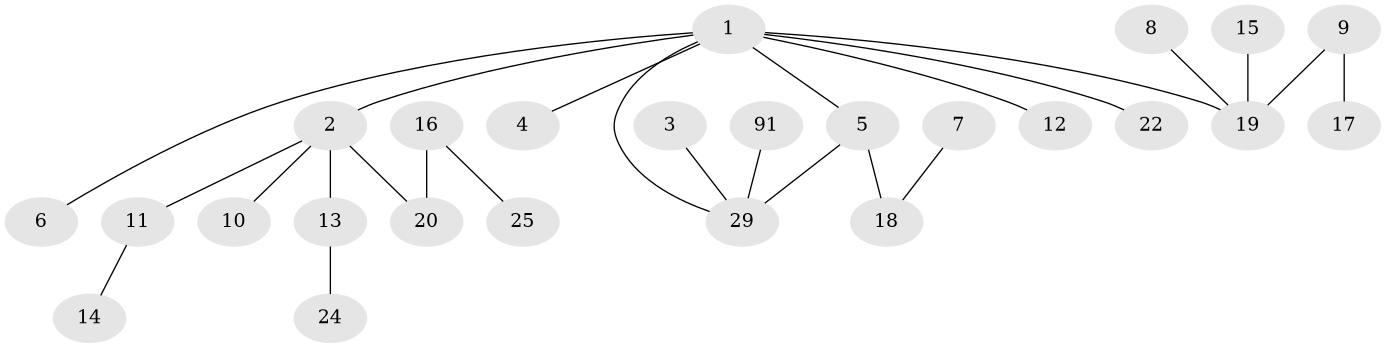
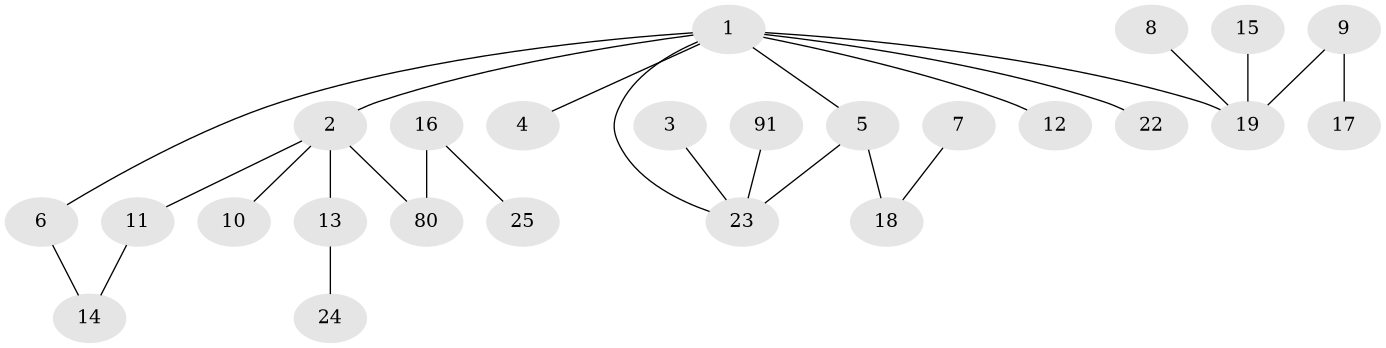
(427, 222) -> (427, 222)
(742, 222) -> (742, 222)
none -> (66, 270)
